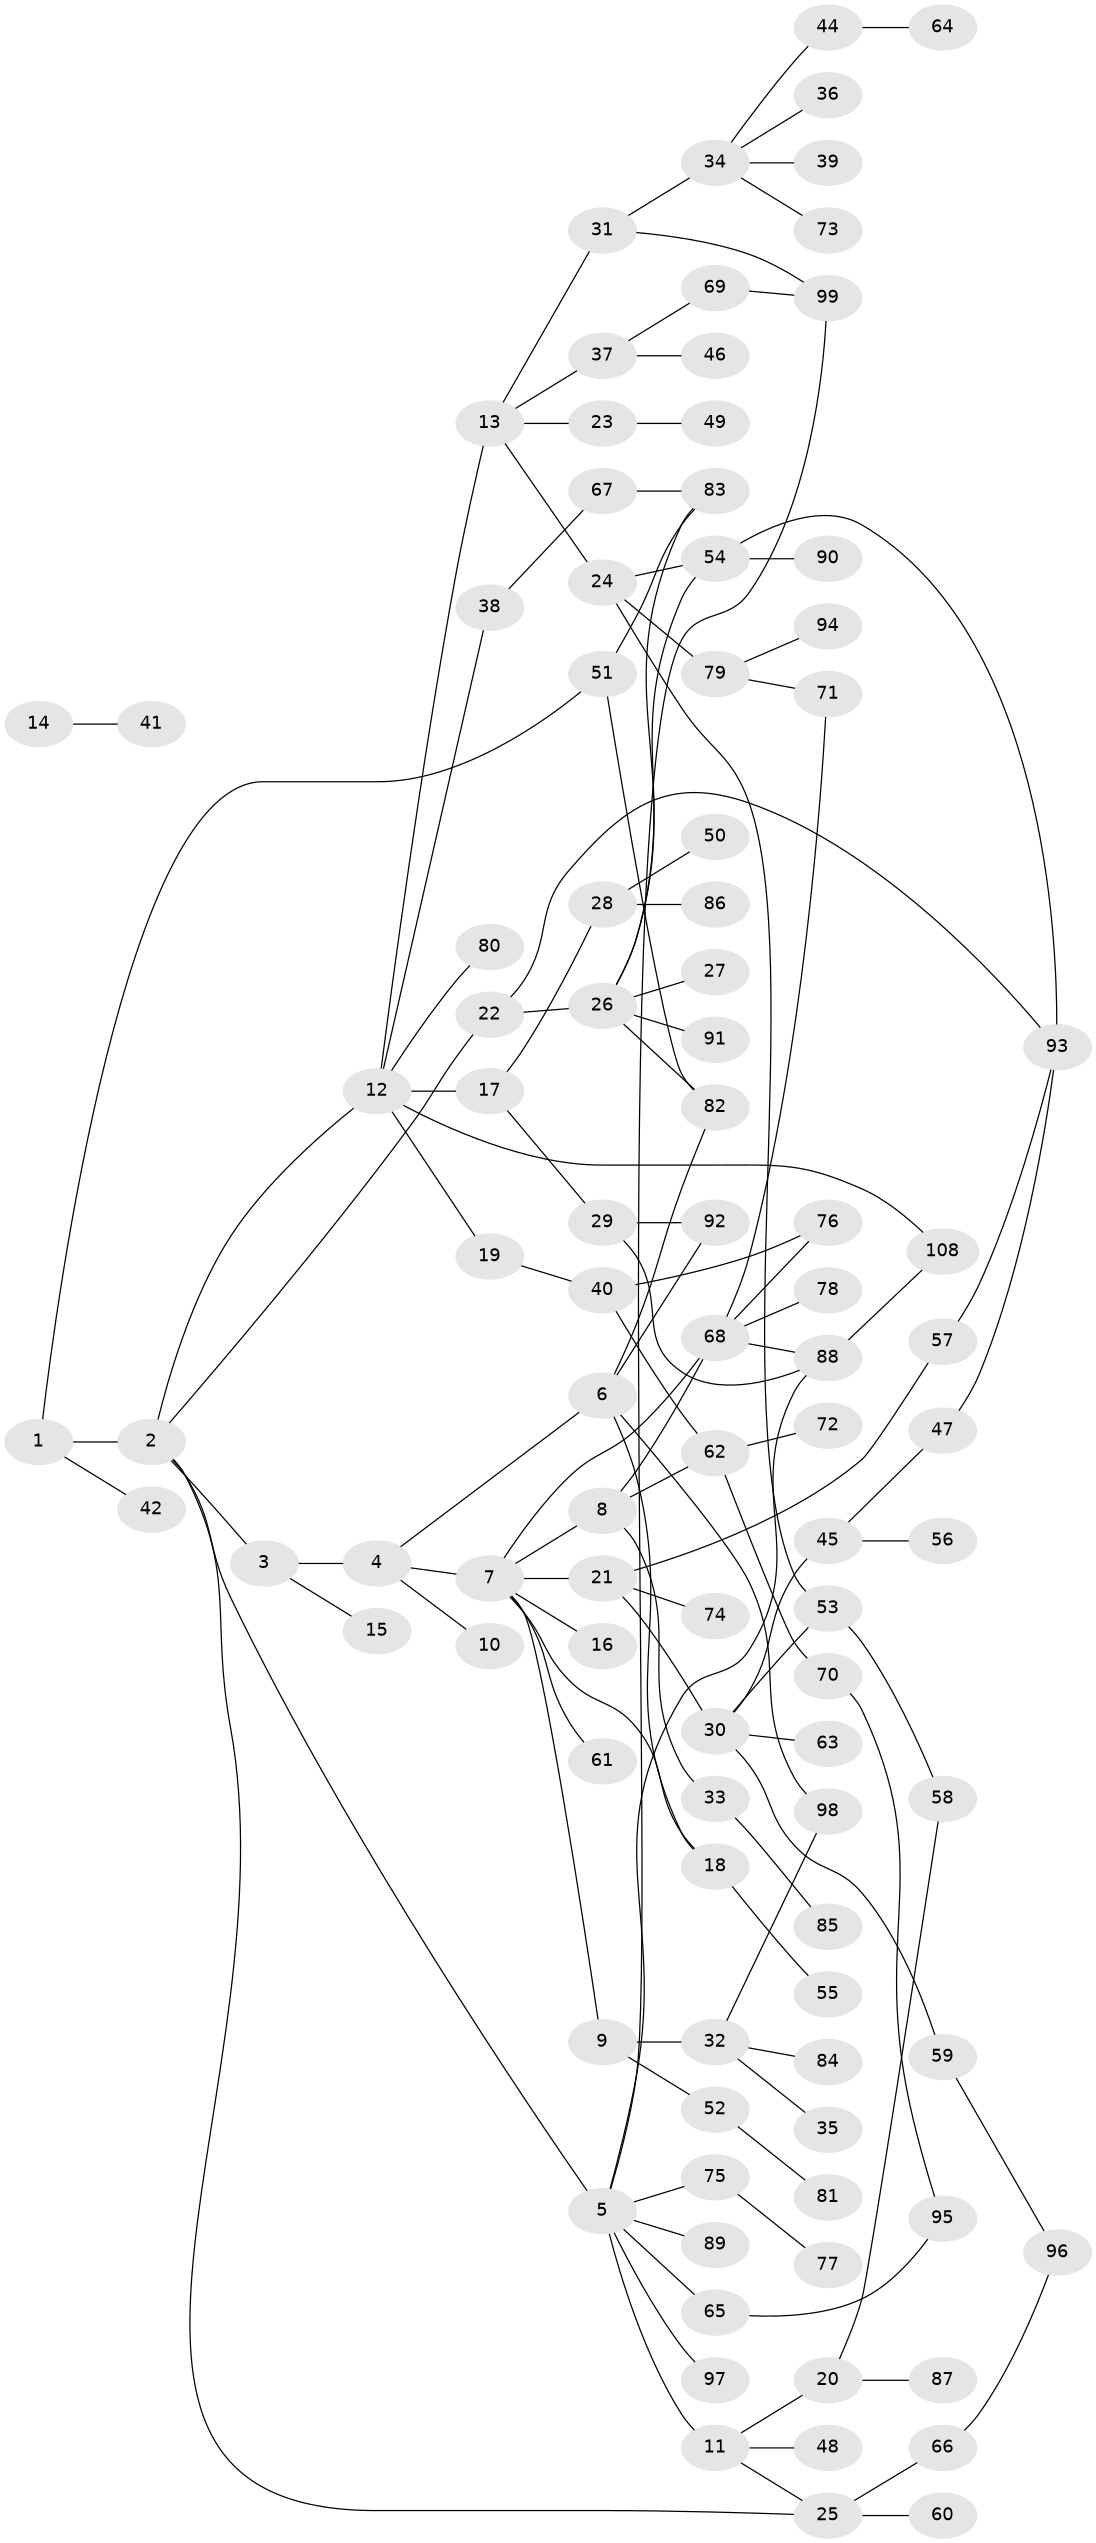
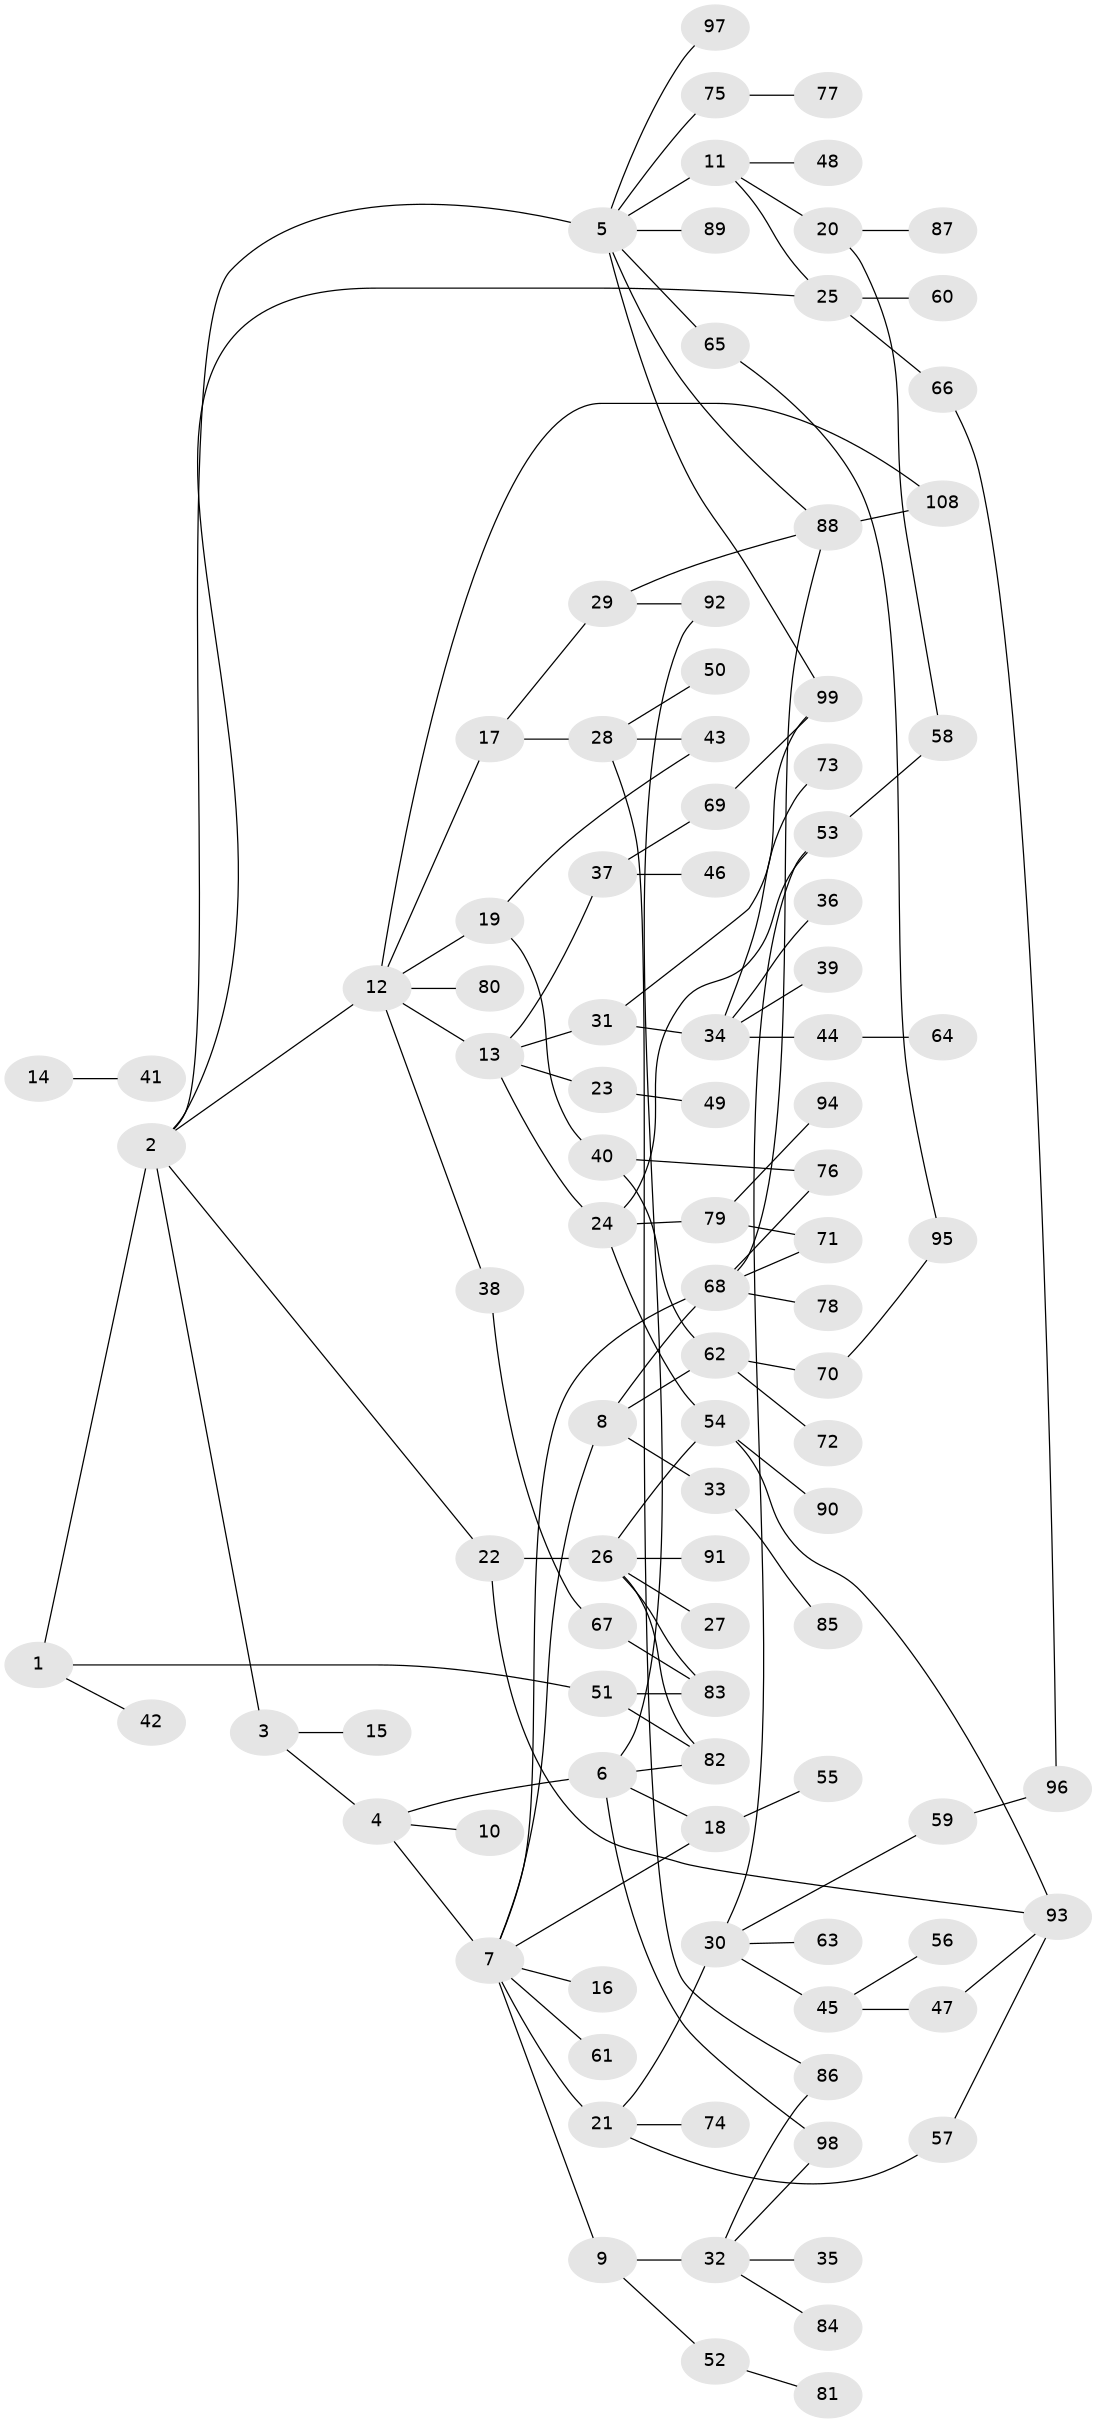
none -> (715, 739)
none -> (762, 2164)
